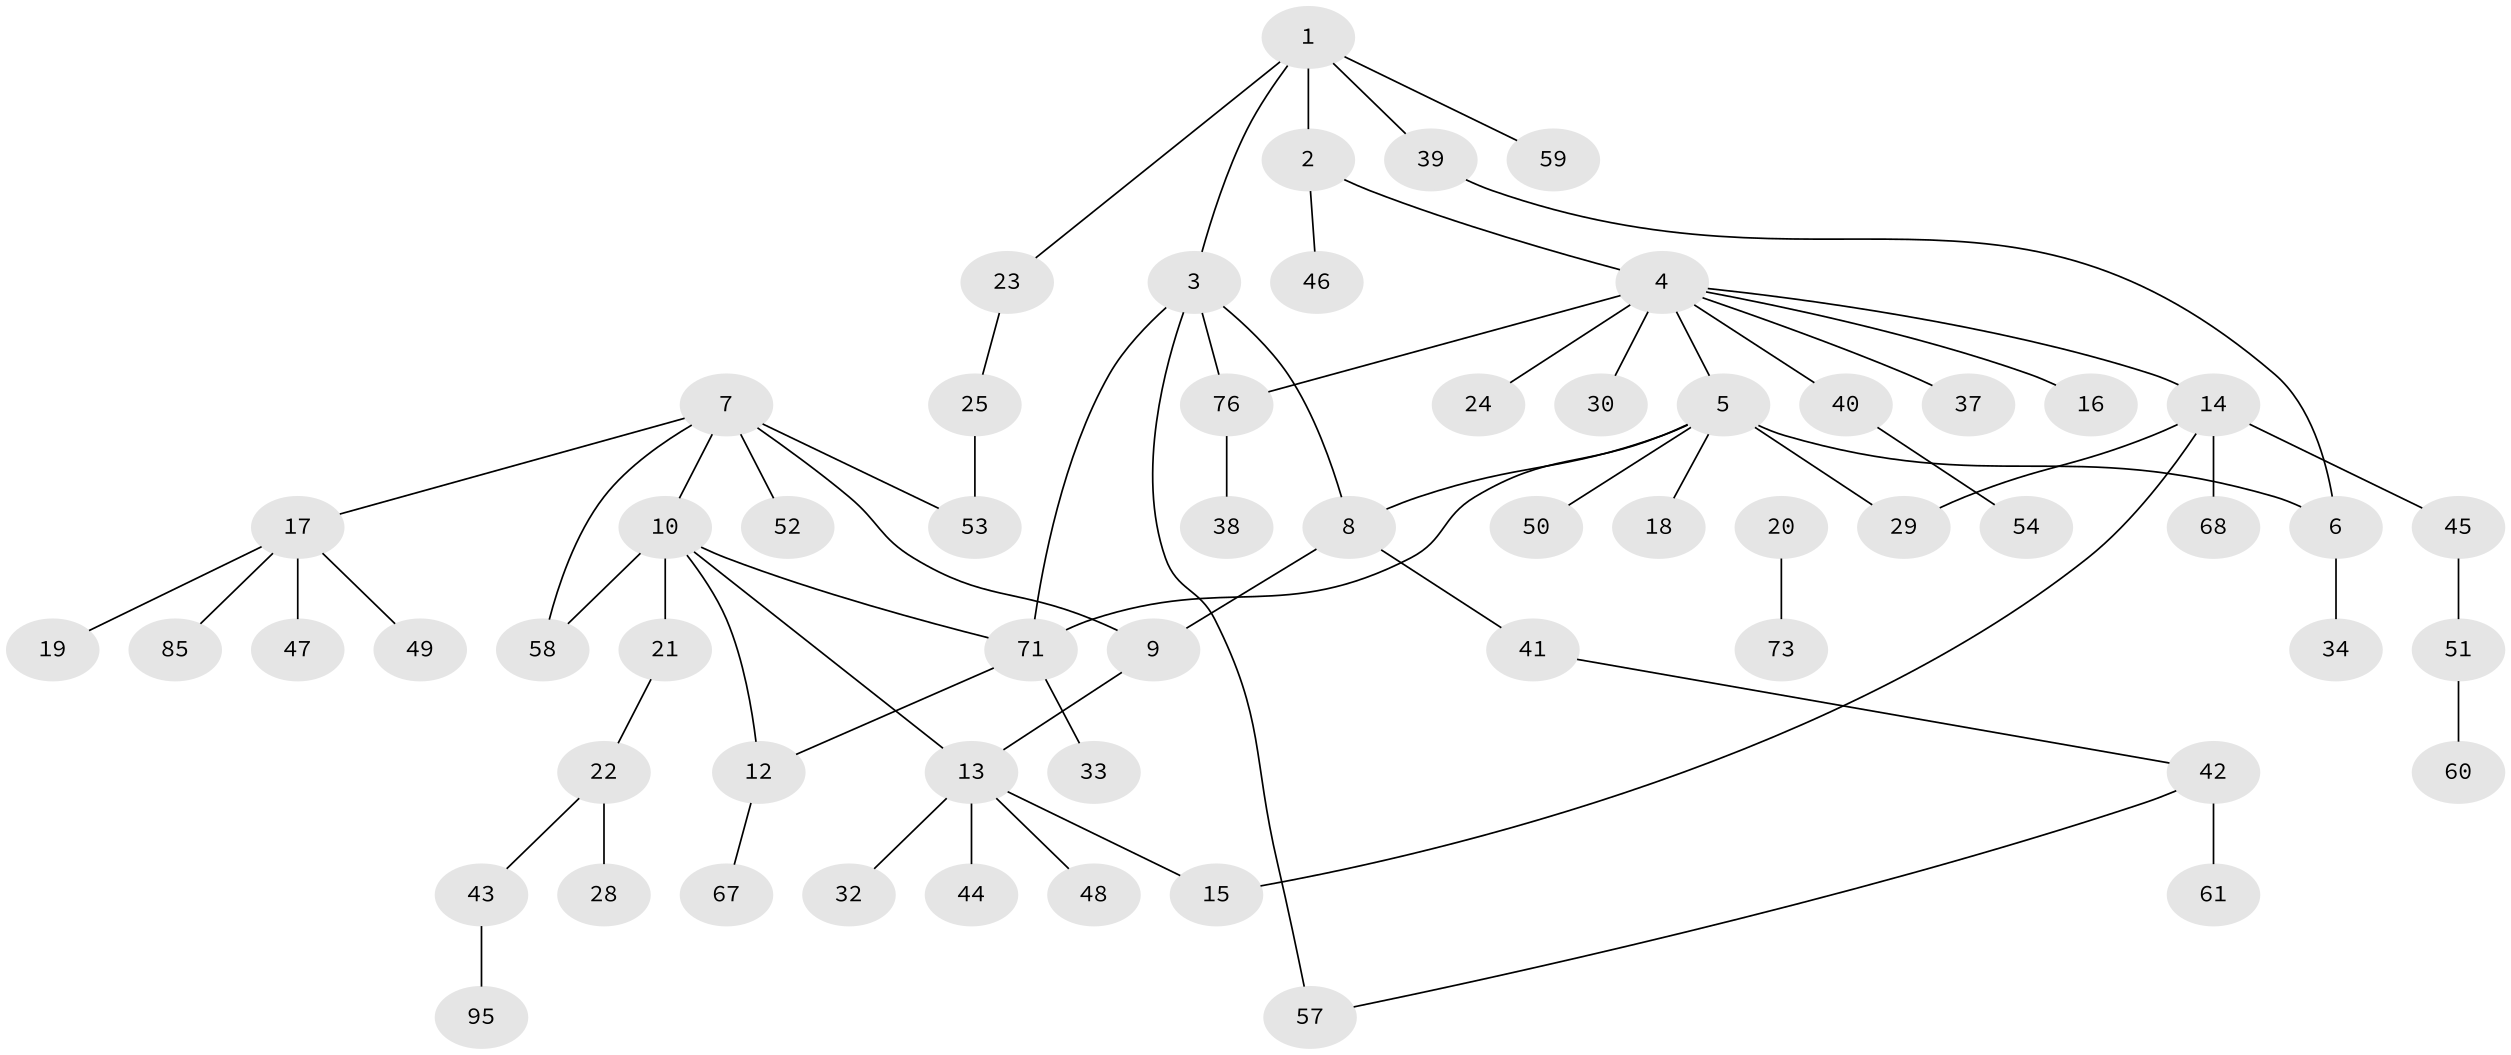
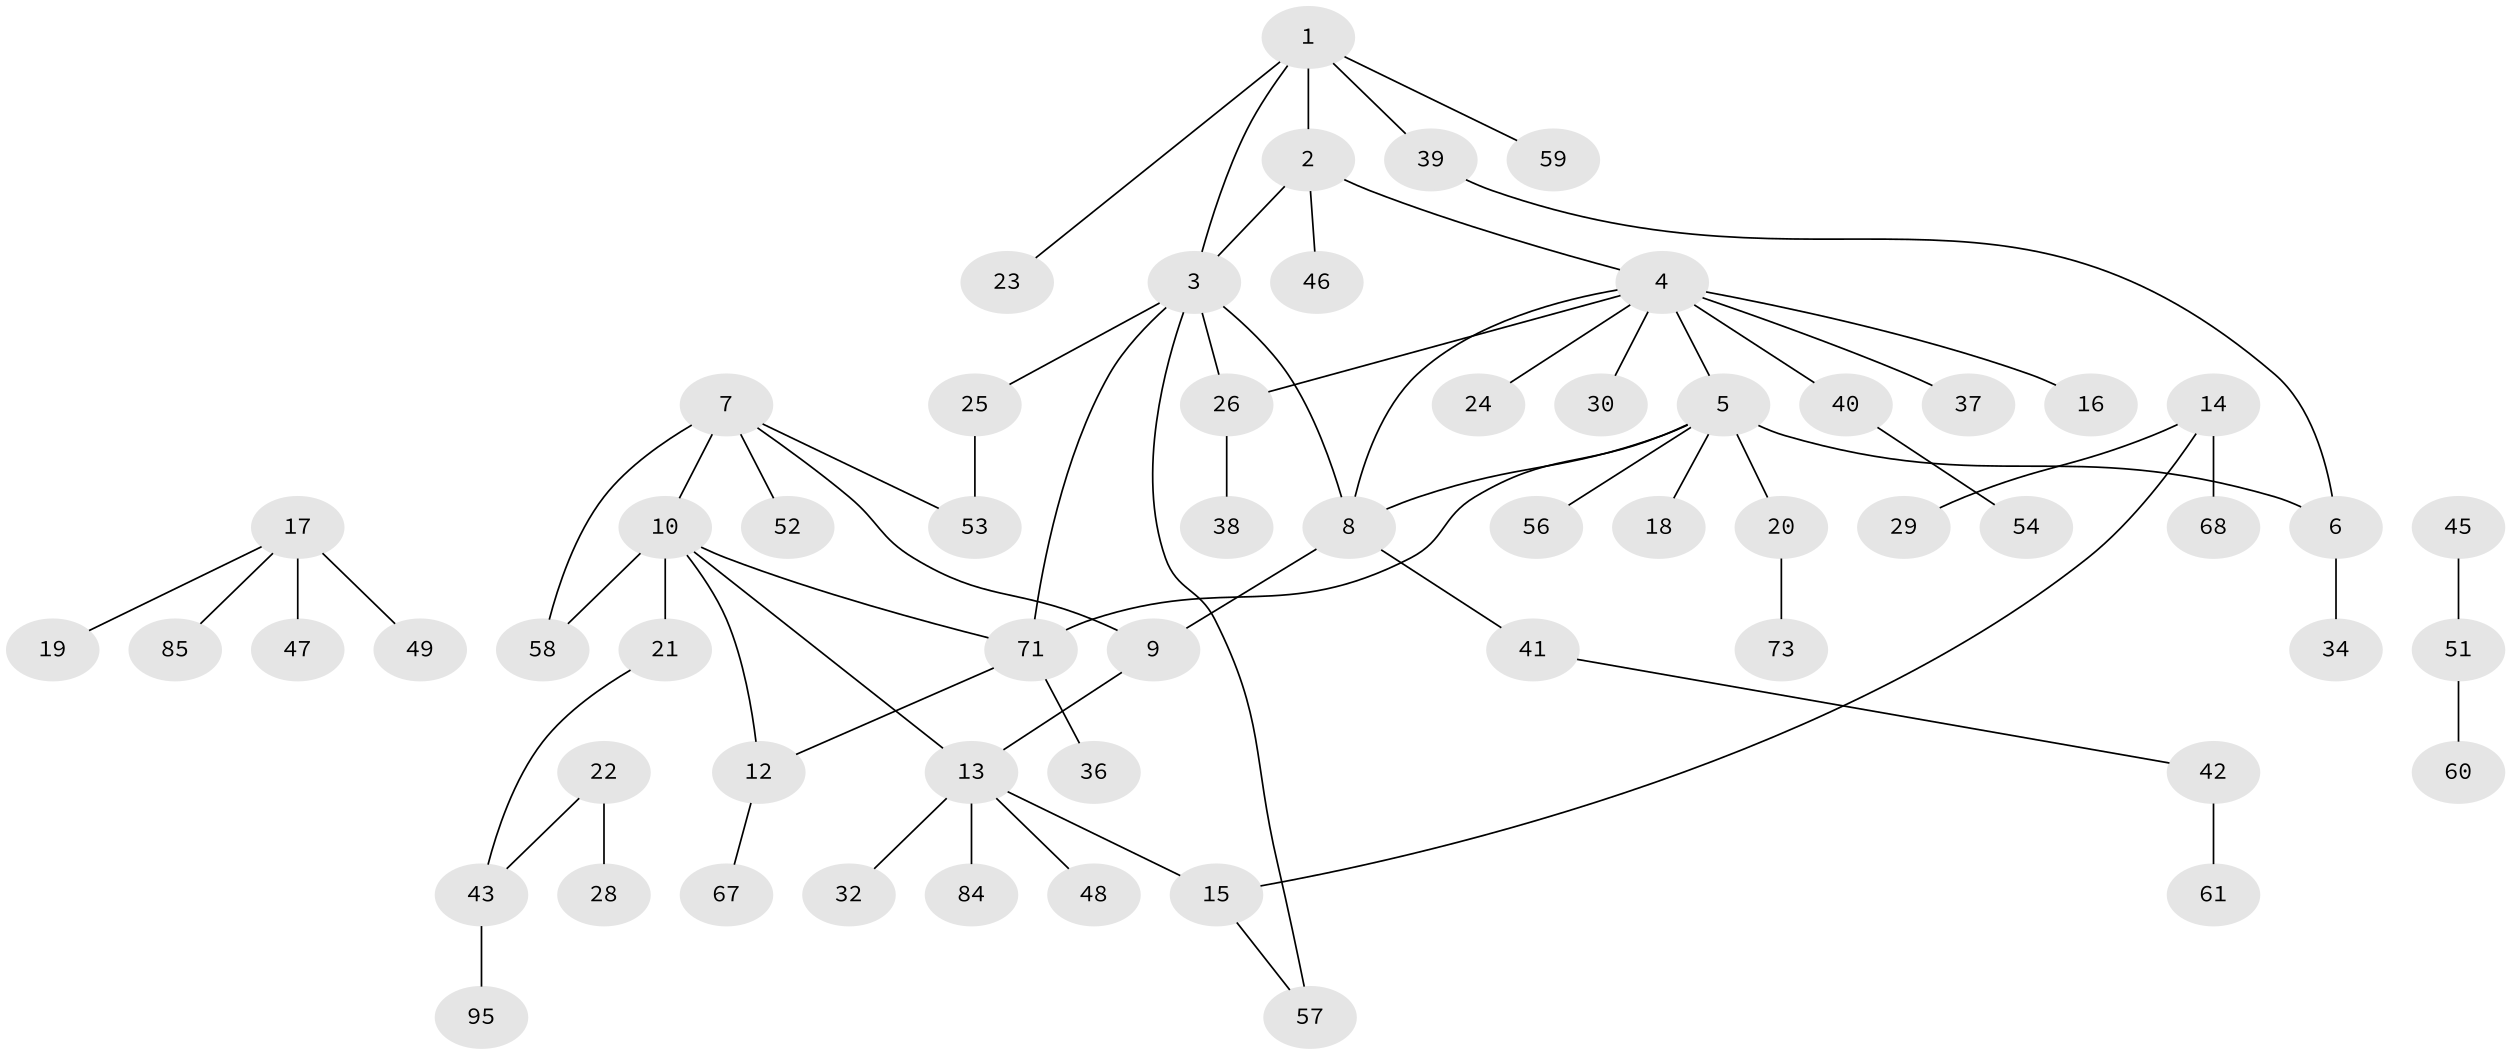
none -> (1251, 221)
(1946, 324) -> (1435, 360)
(991, 344) -> (1085, 344)
(1227, 405) -> (1227, 405)
(512, 466) -> none
(1814, 466) -> (1752, 466)
(2340, 468) -> none
(1536, 527) -> (1536, 527)
(635, 711) -> (537, 751)
(1094, 772) -> (1094, 772)
(971, 895) -> (971, 895)
(1768, 911) -> (1263, 956)
